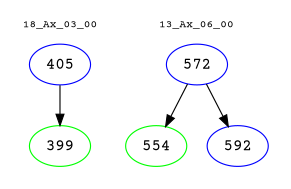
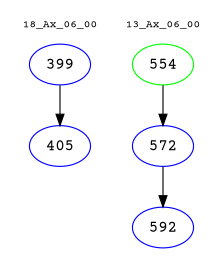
(61, 24) -> (61, 24)
(60, 100) -> (60, 100)
(179, 100) -> (163, 100)
(60, 146) -> (60, 65)
